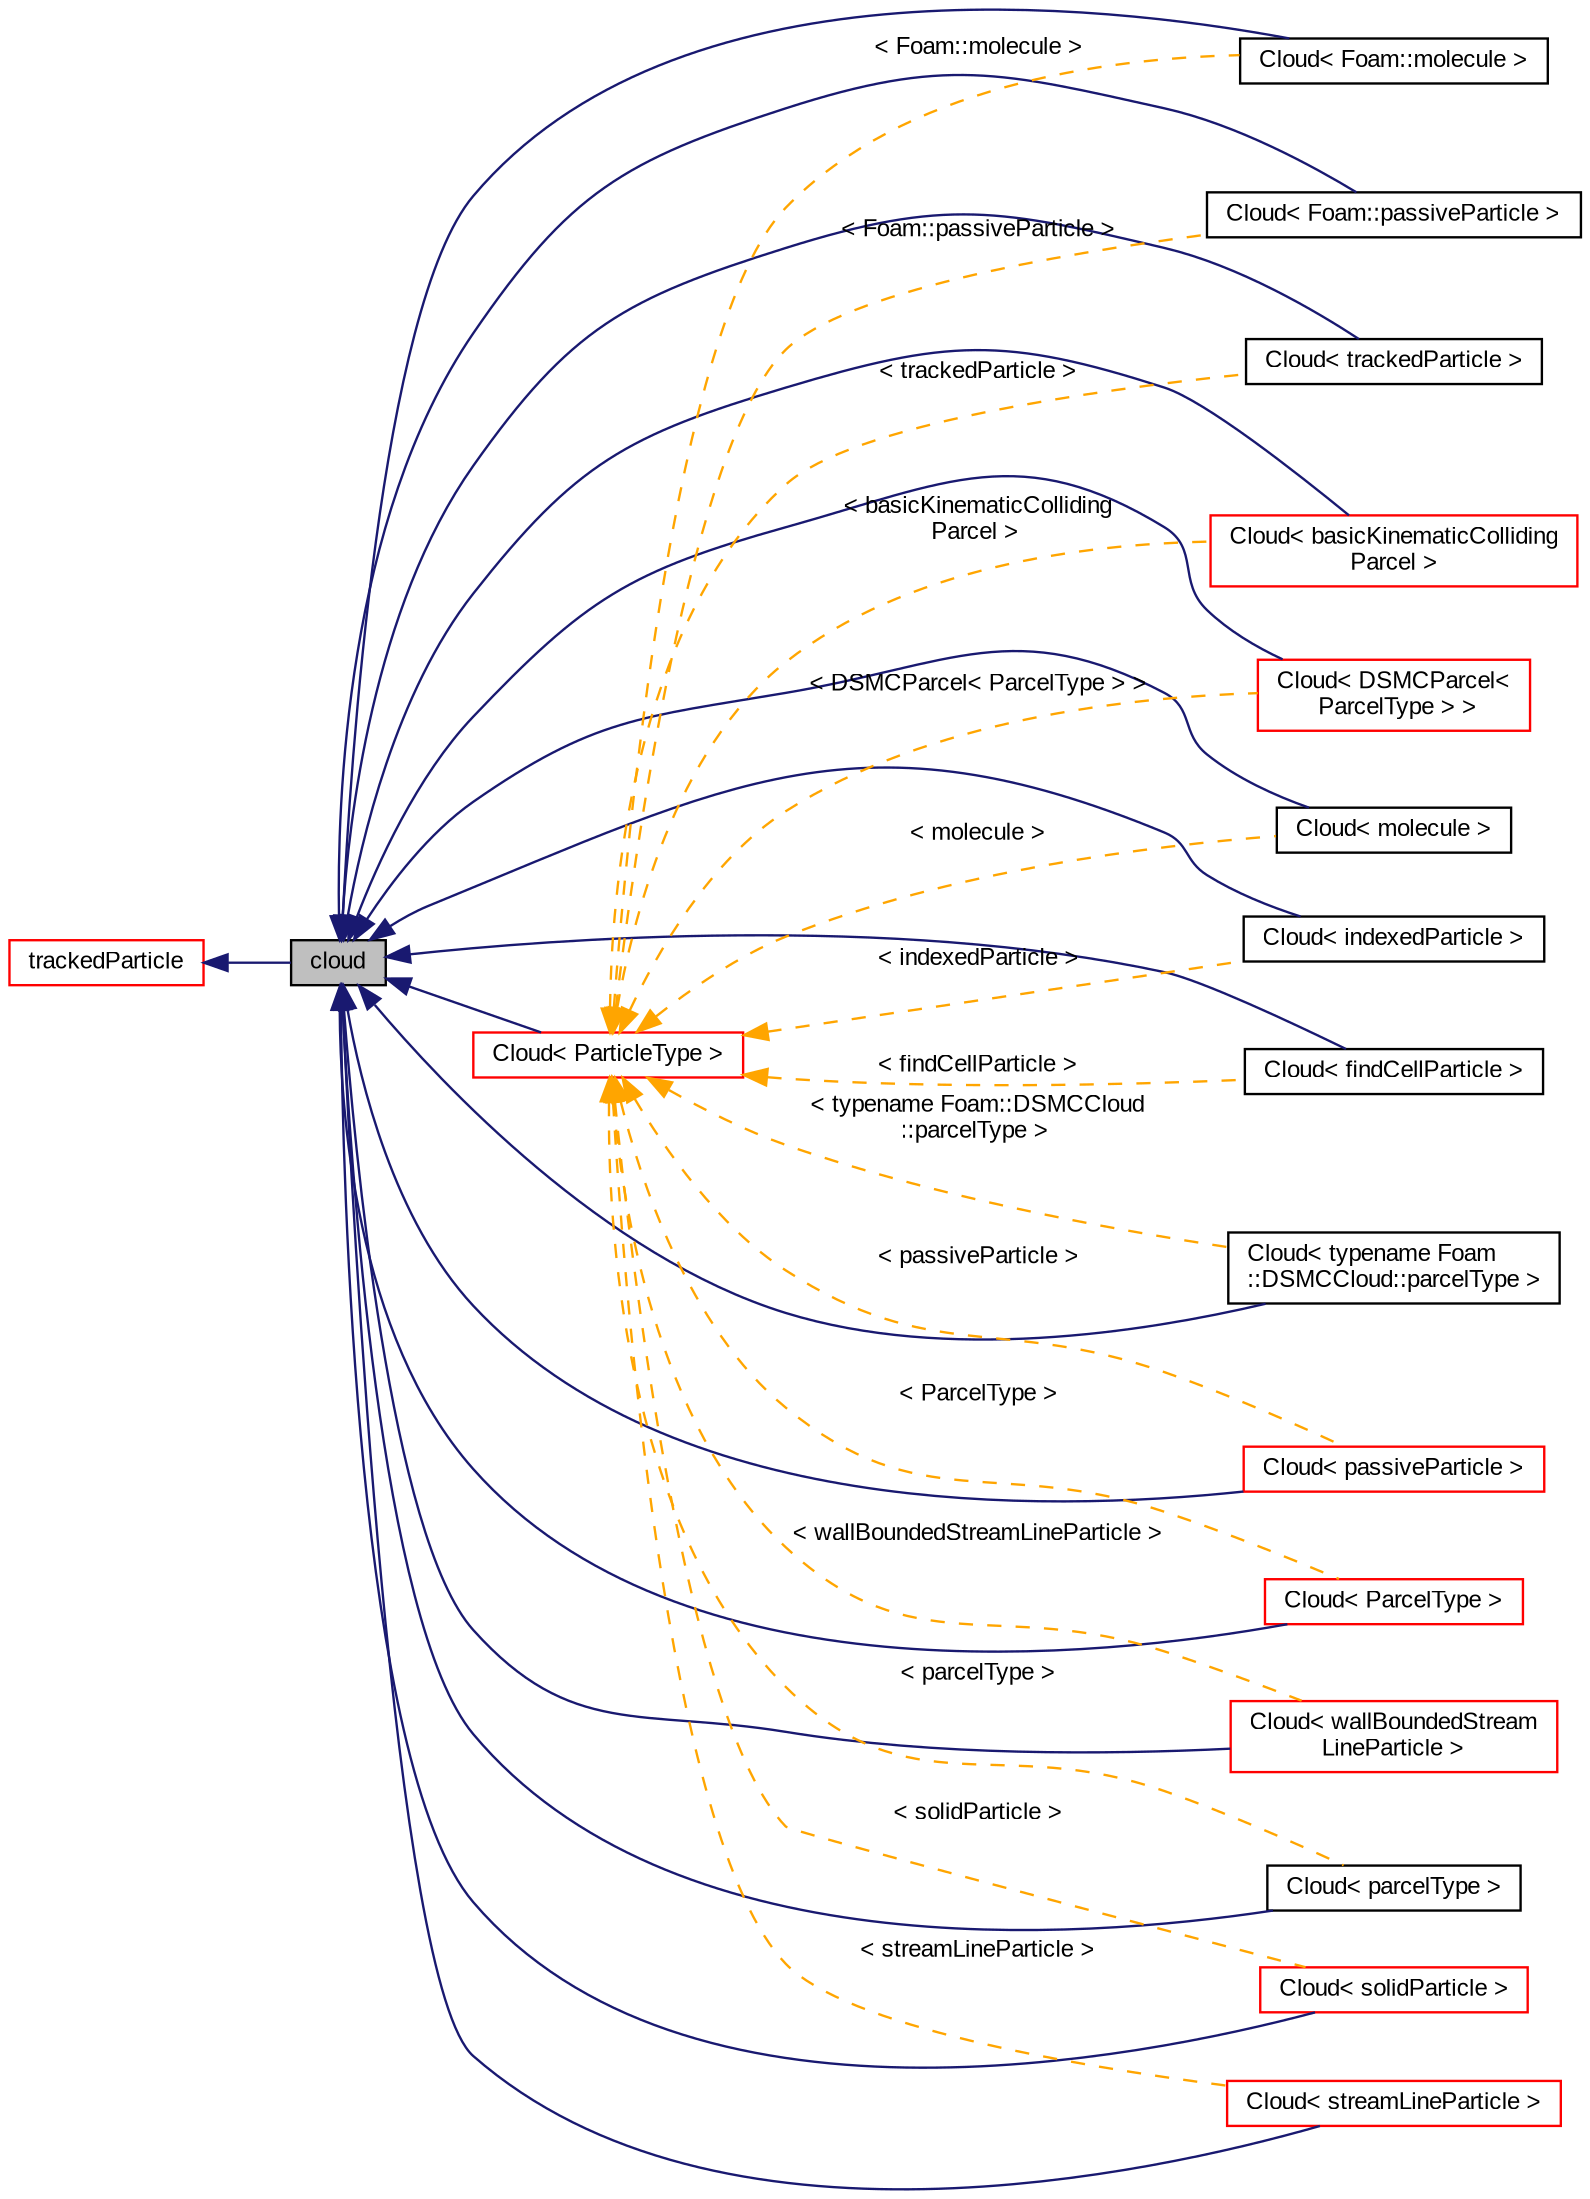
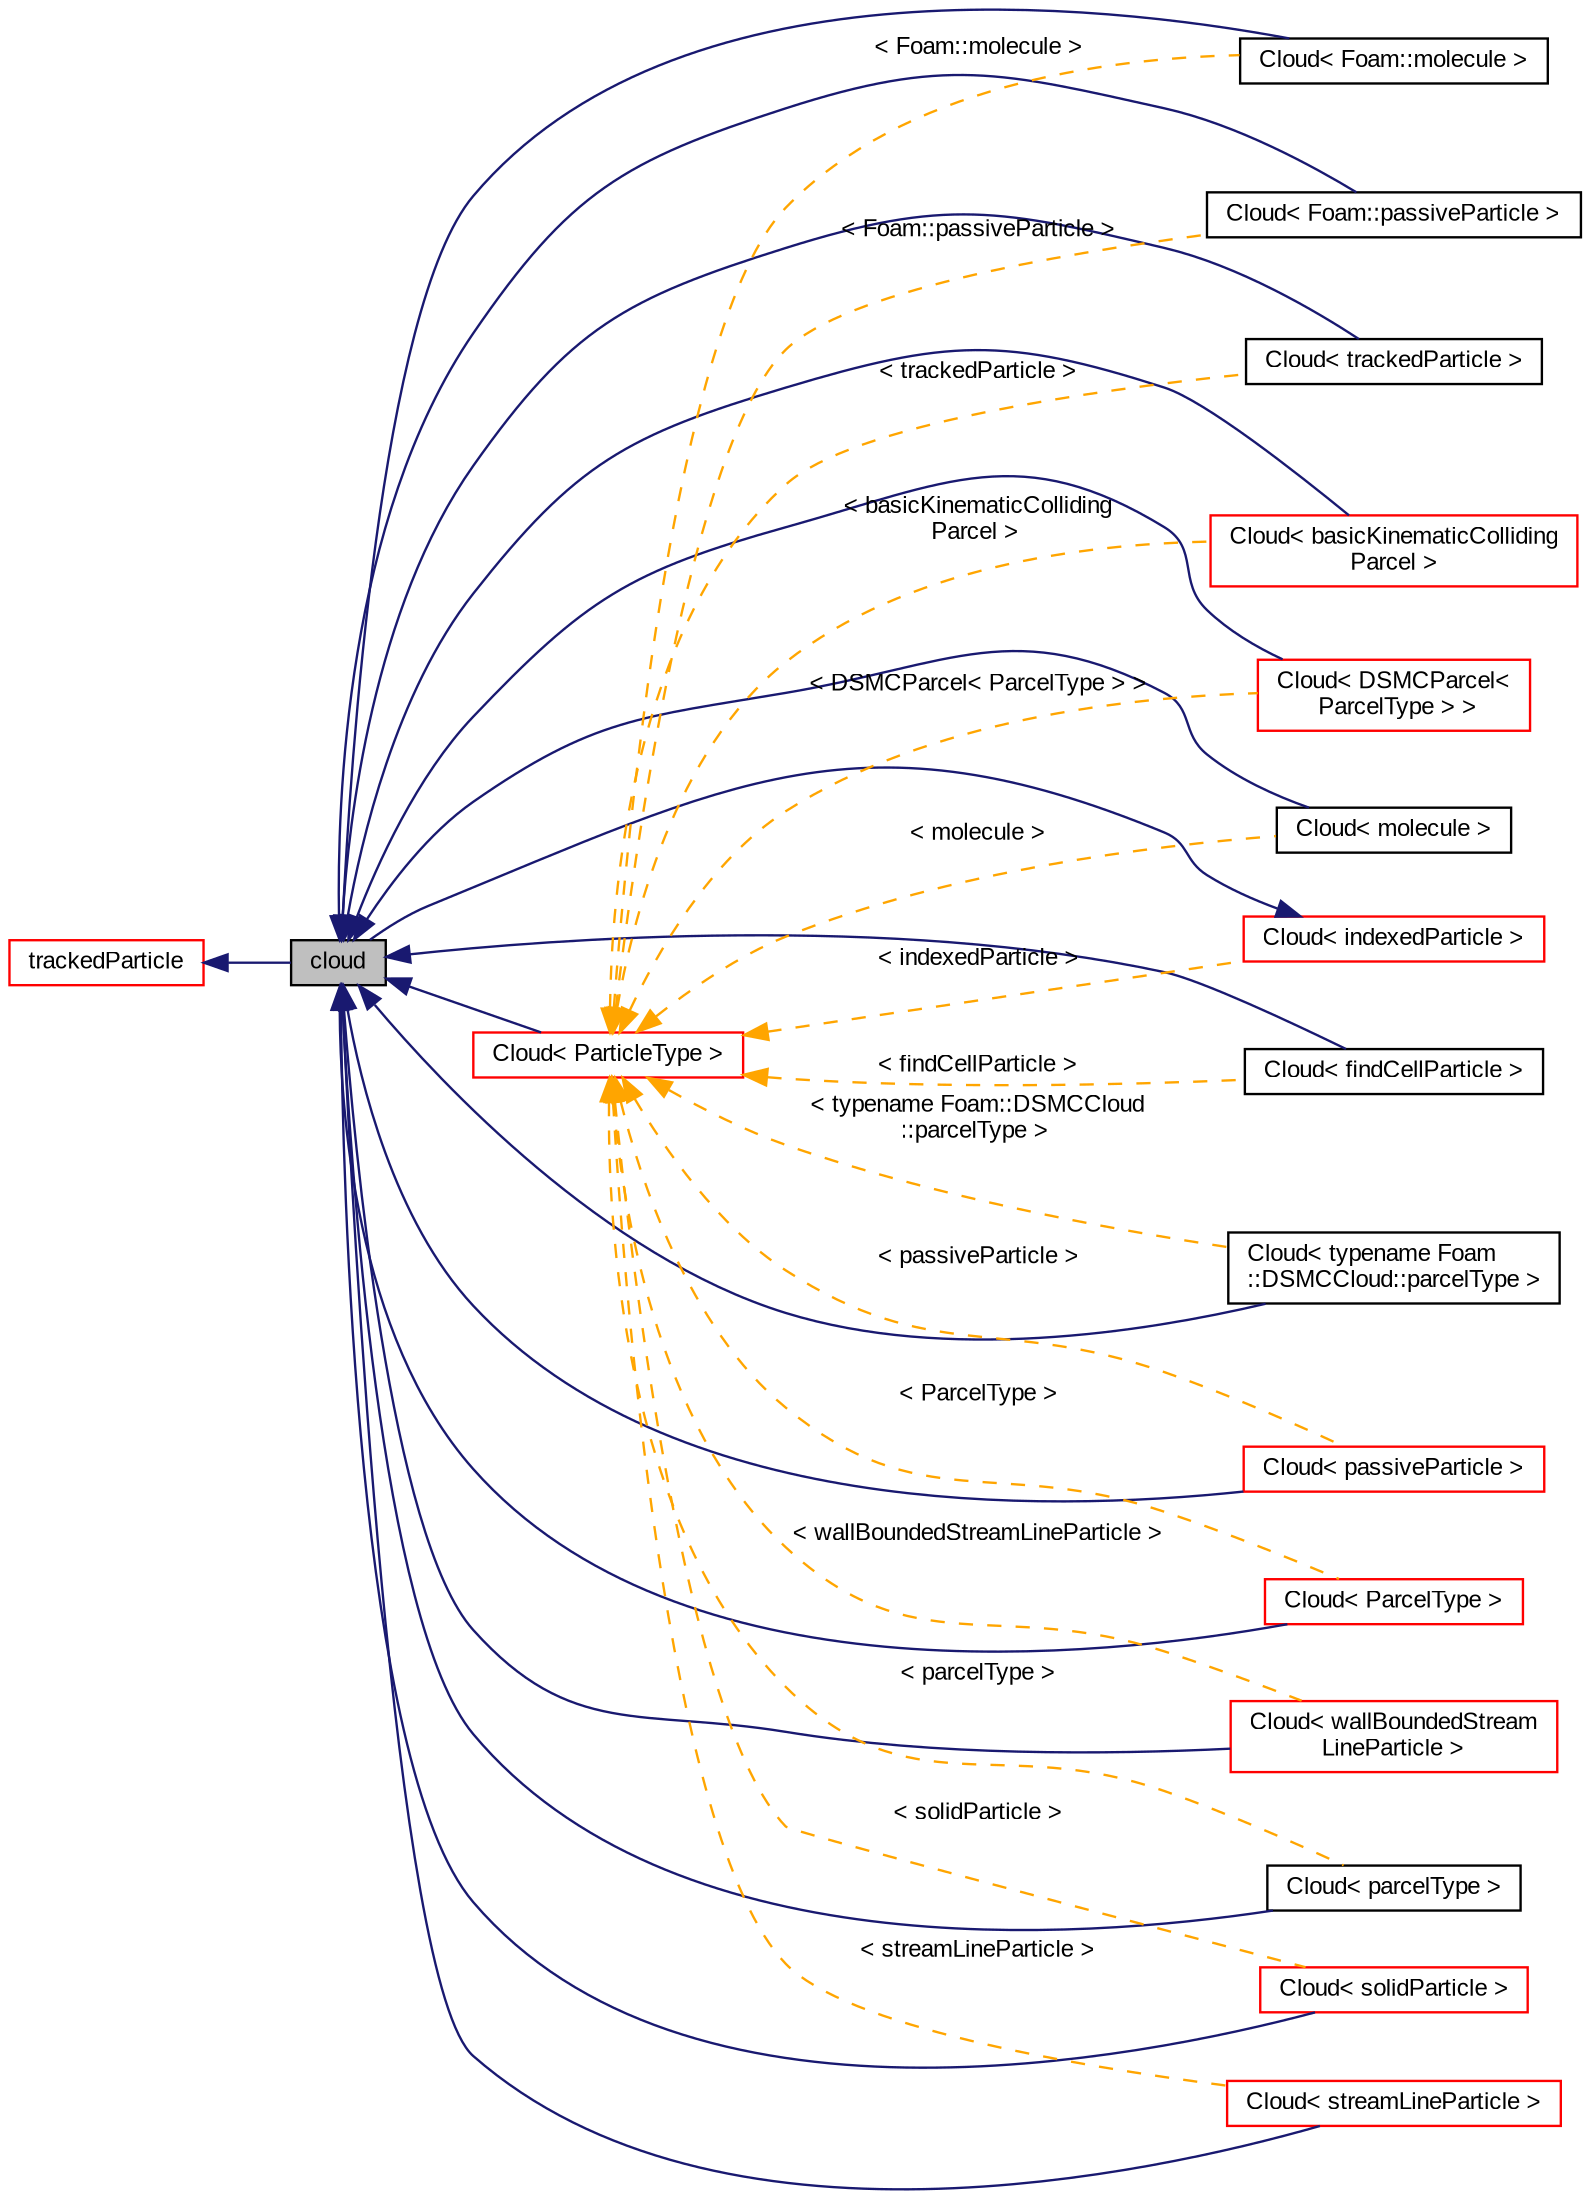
(825, 773) -> (825, 773)
(1394, 939) -> (1394, 939)
